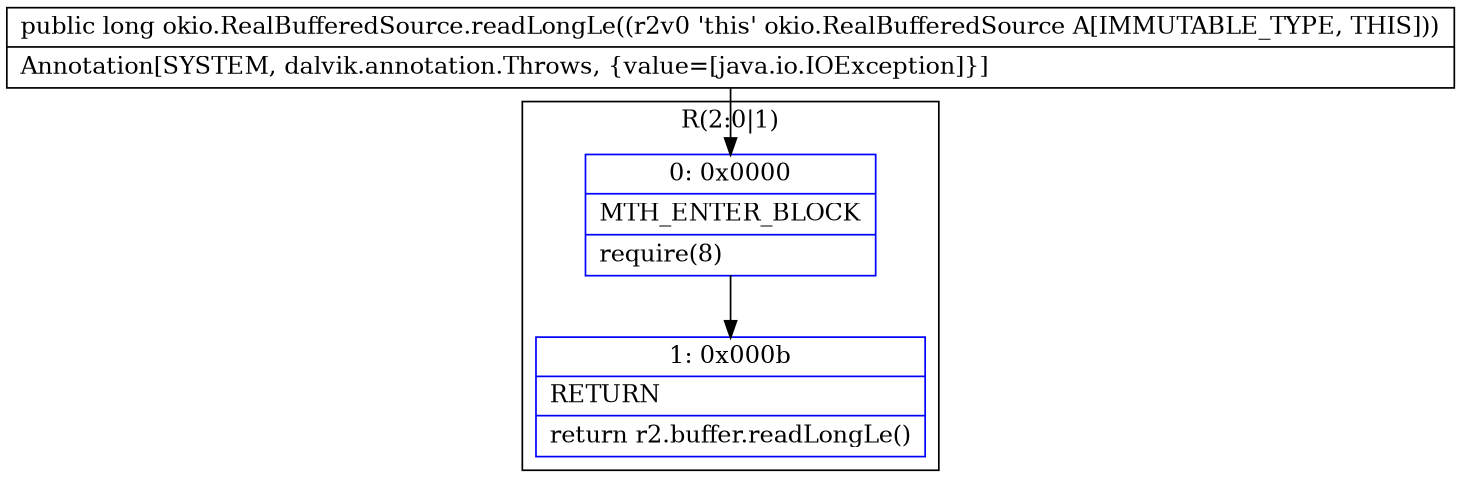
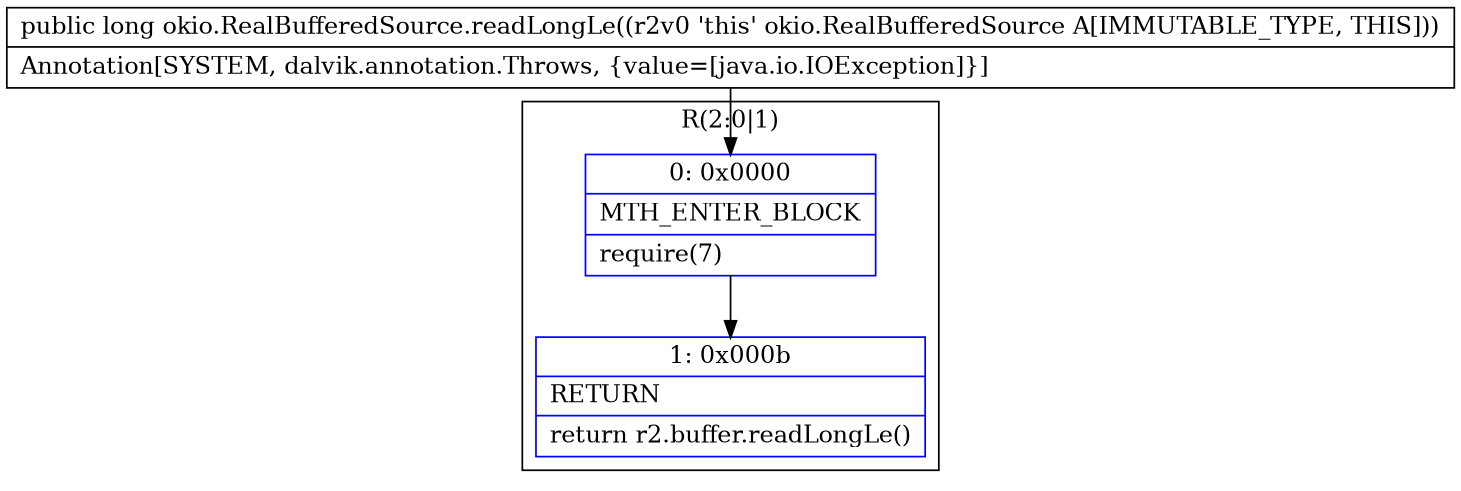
(661, 254) -> (661, 254)
